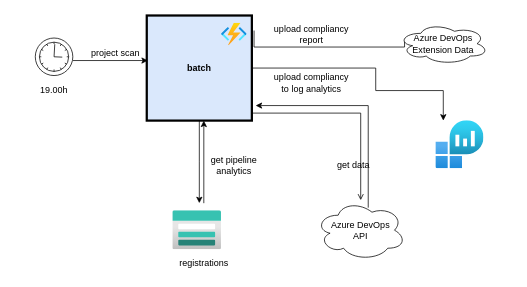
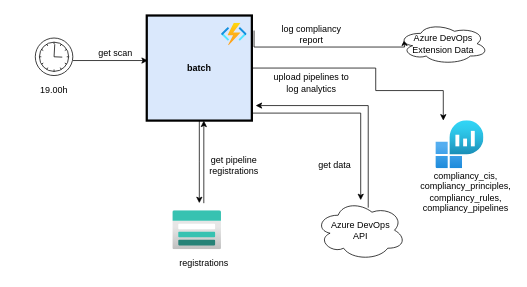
(311, 34) -> (311, 34)
(404, 46) -> (403, 47)
(116, 53) -> (116, 53)
(311, 83) -> (311, 83)
(234, 165) -> (234, 165)
(353, 165) -> (335, 165)
none -> (465, 192)
(360, 195) -> (360, 193)
